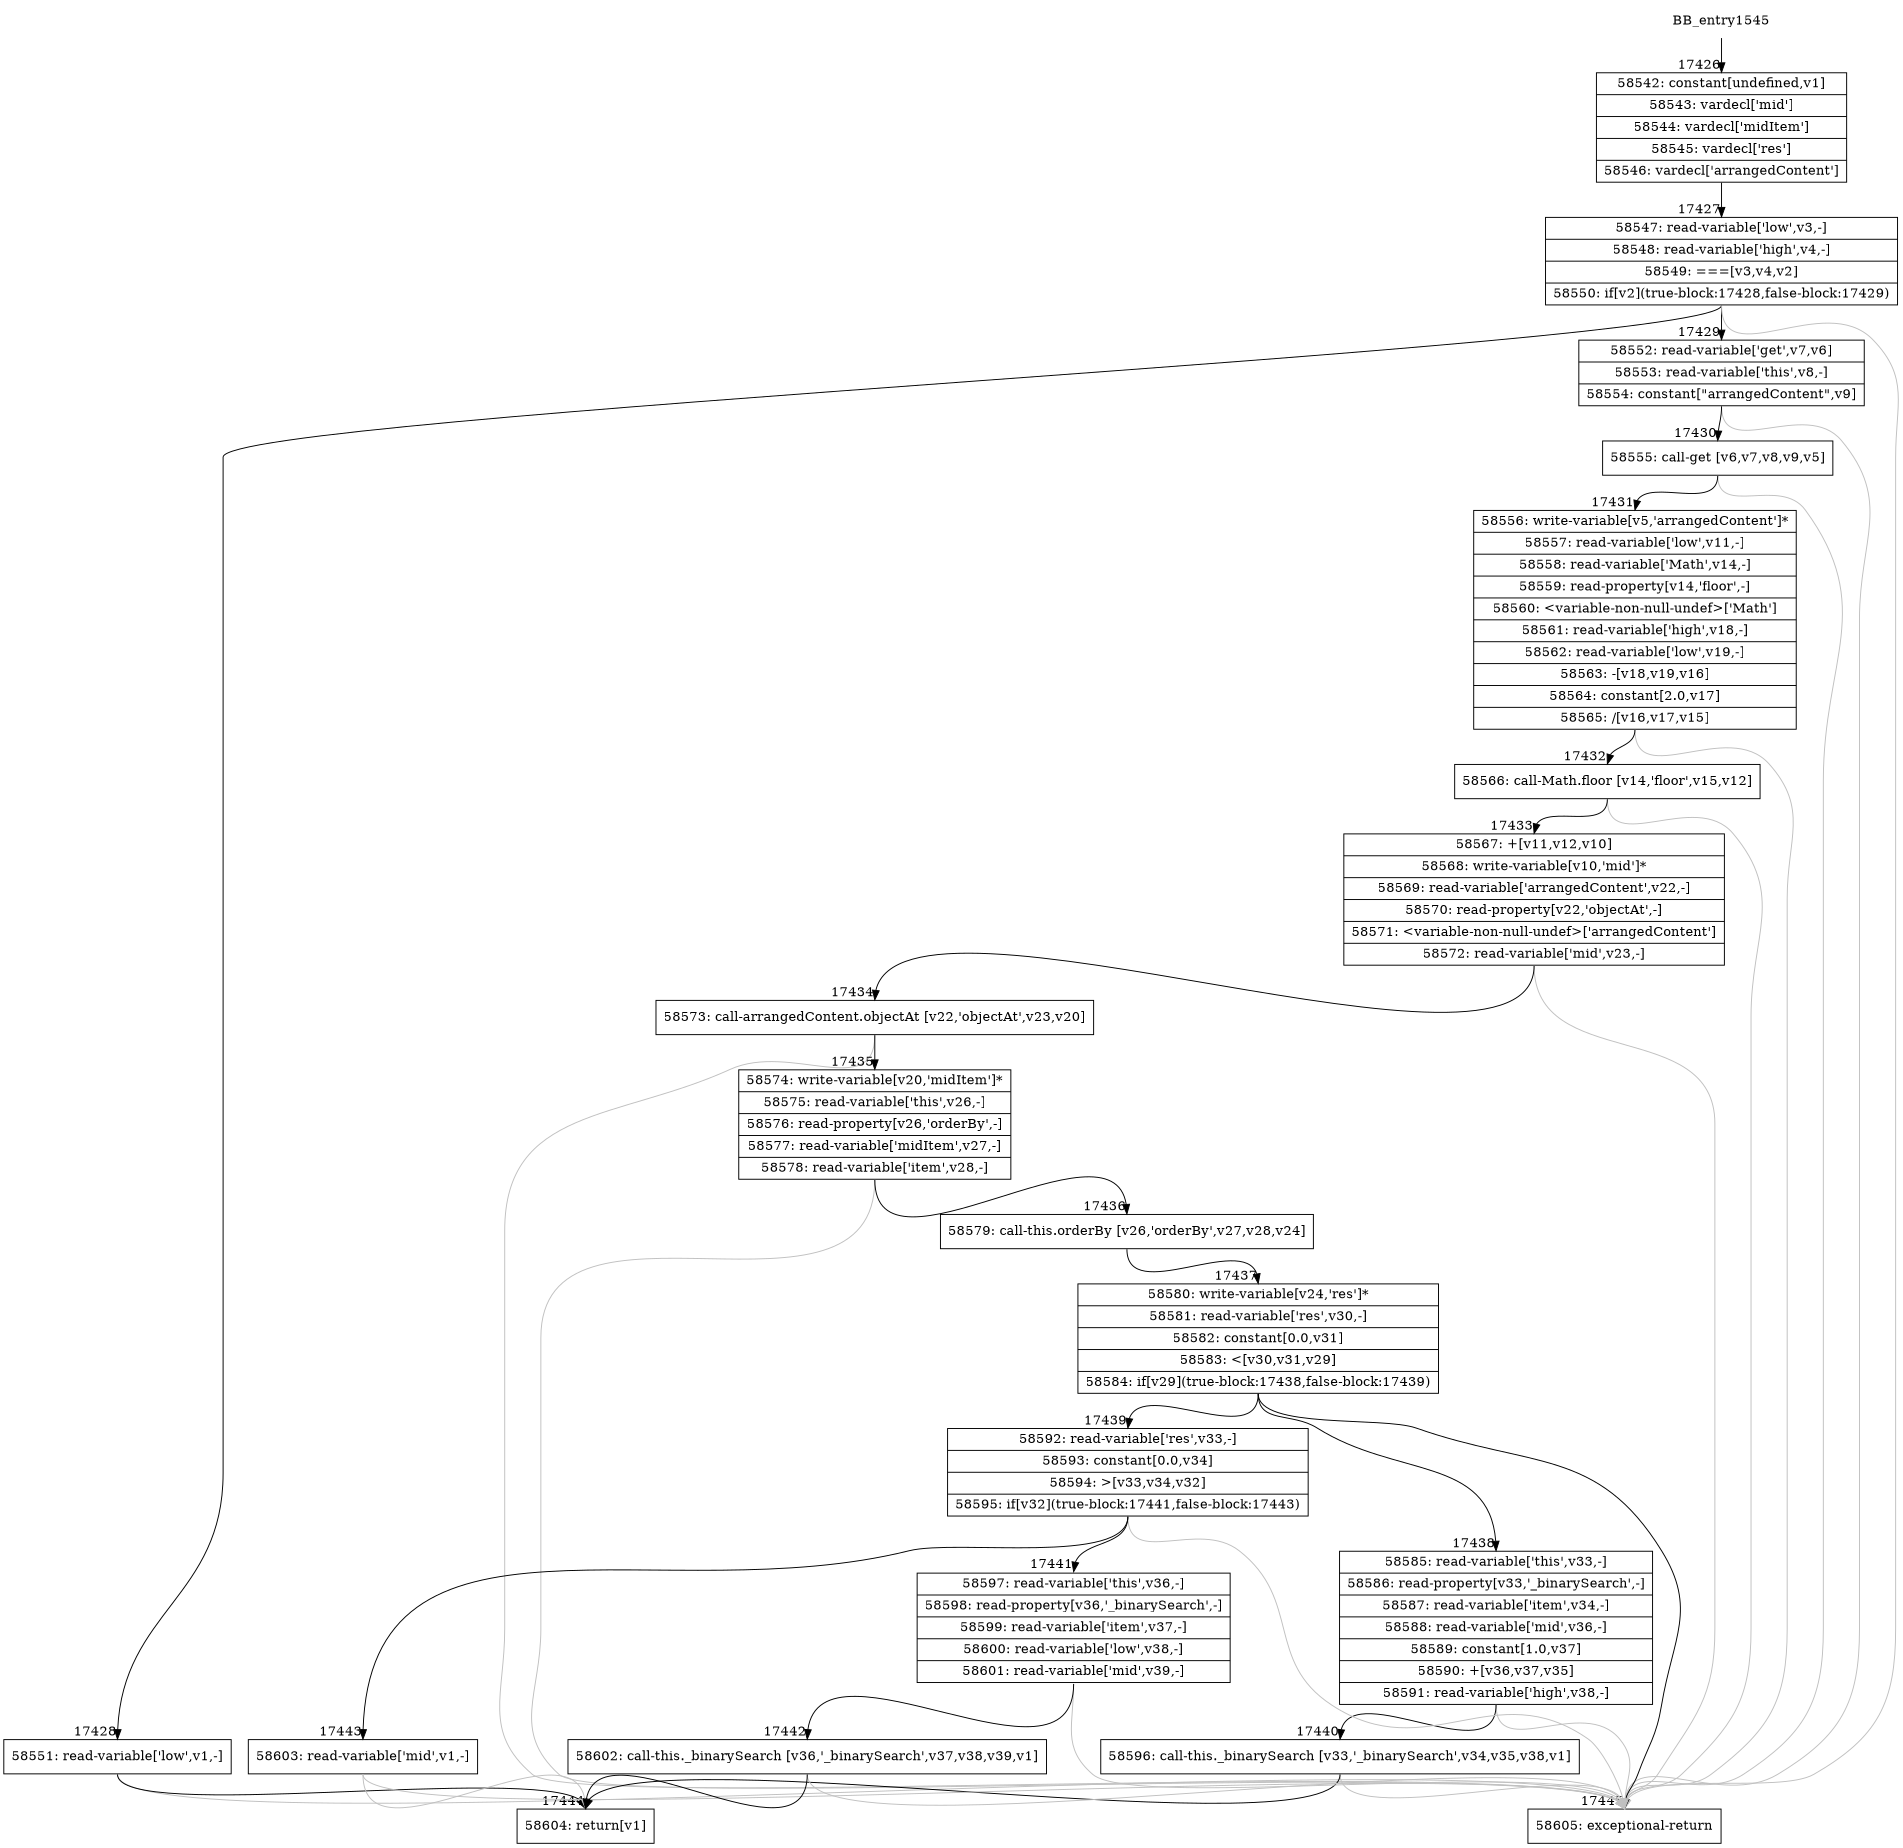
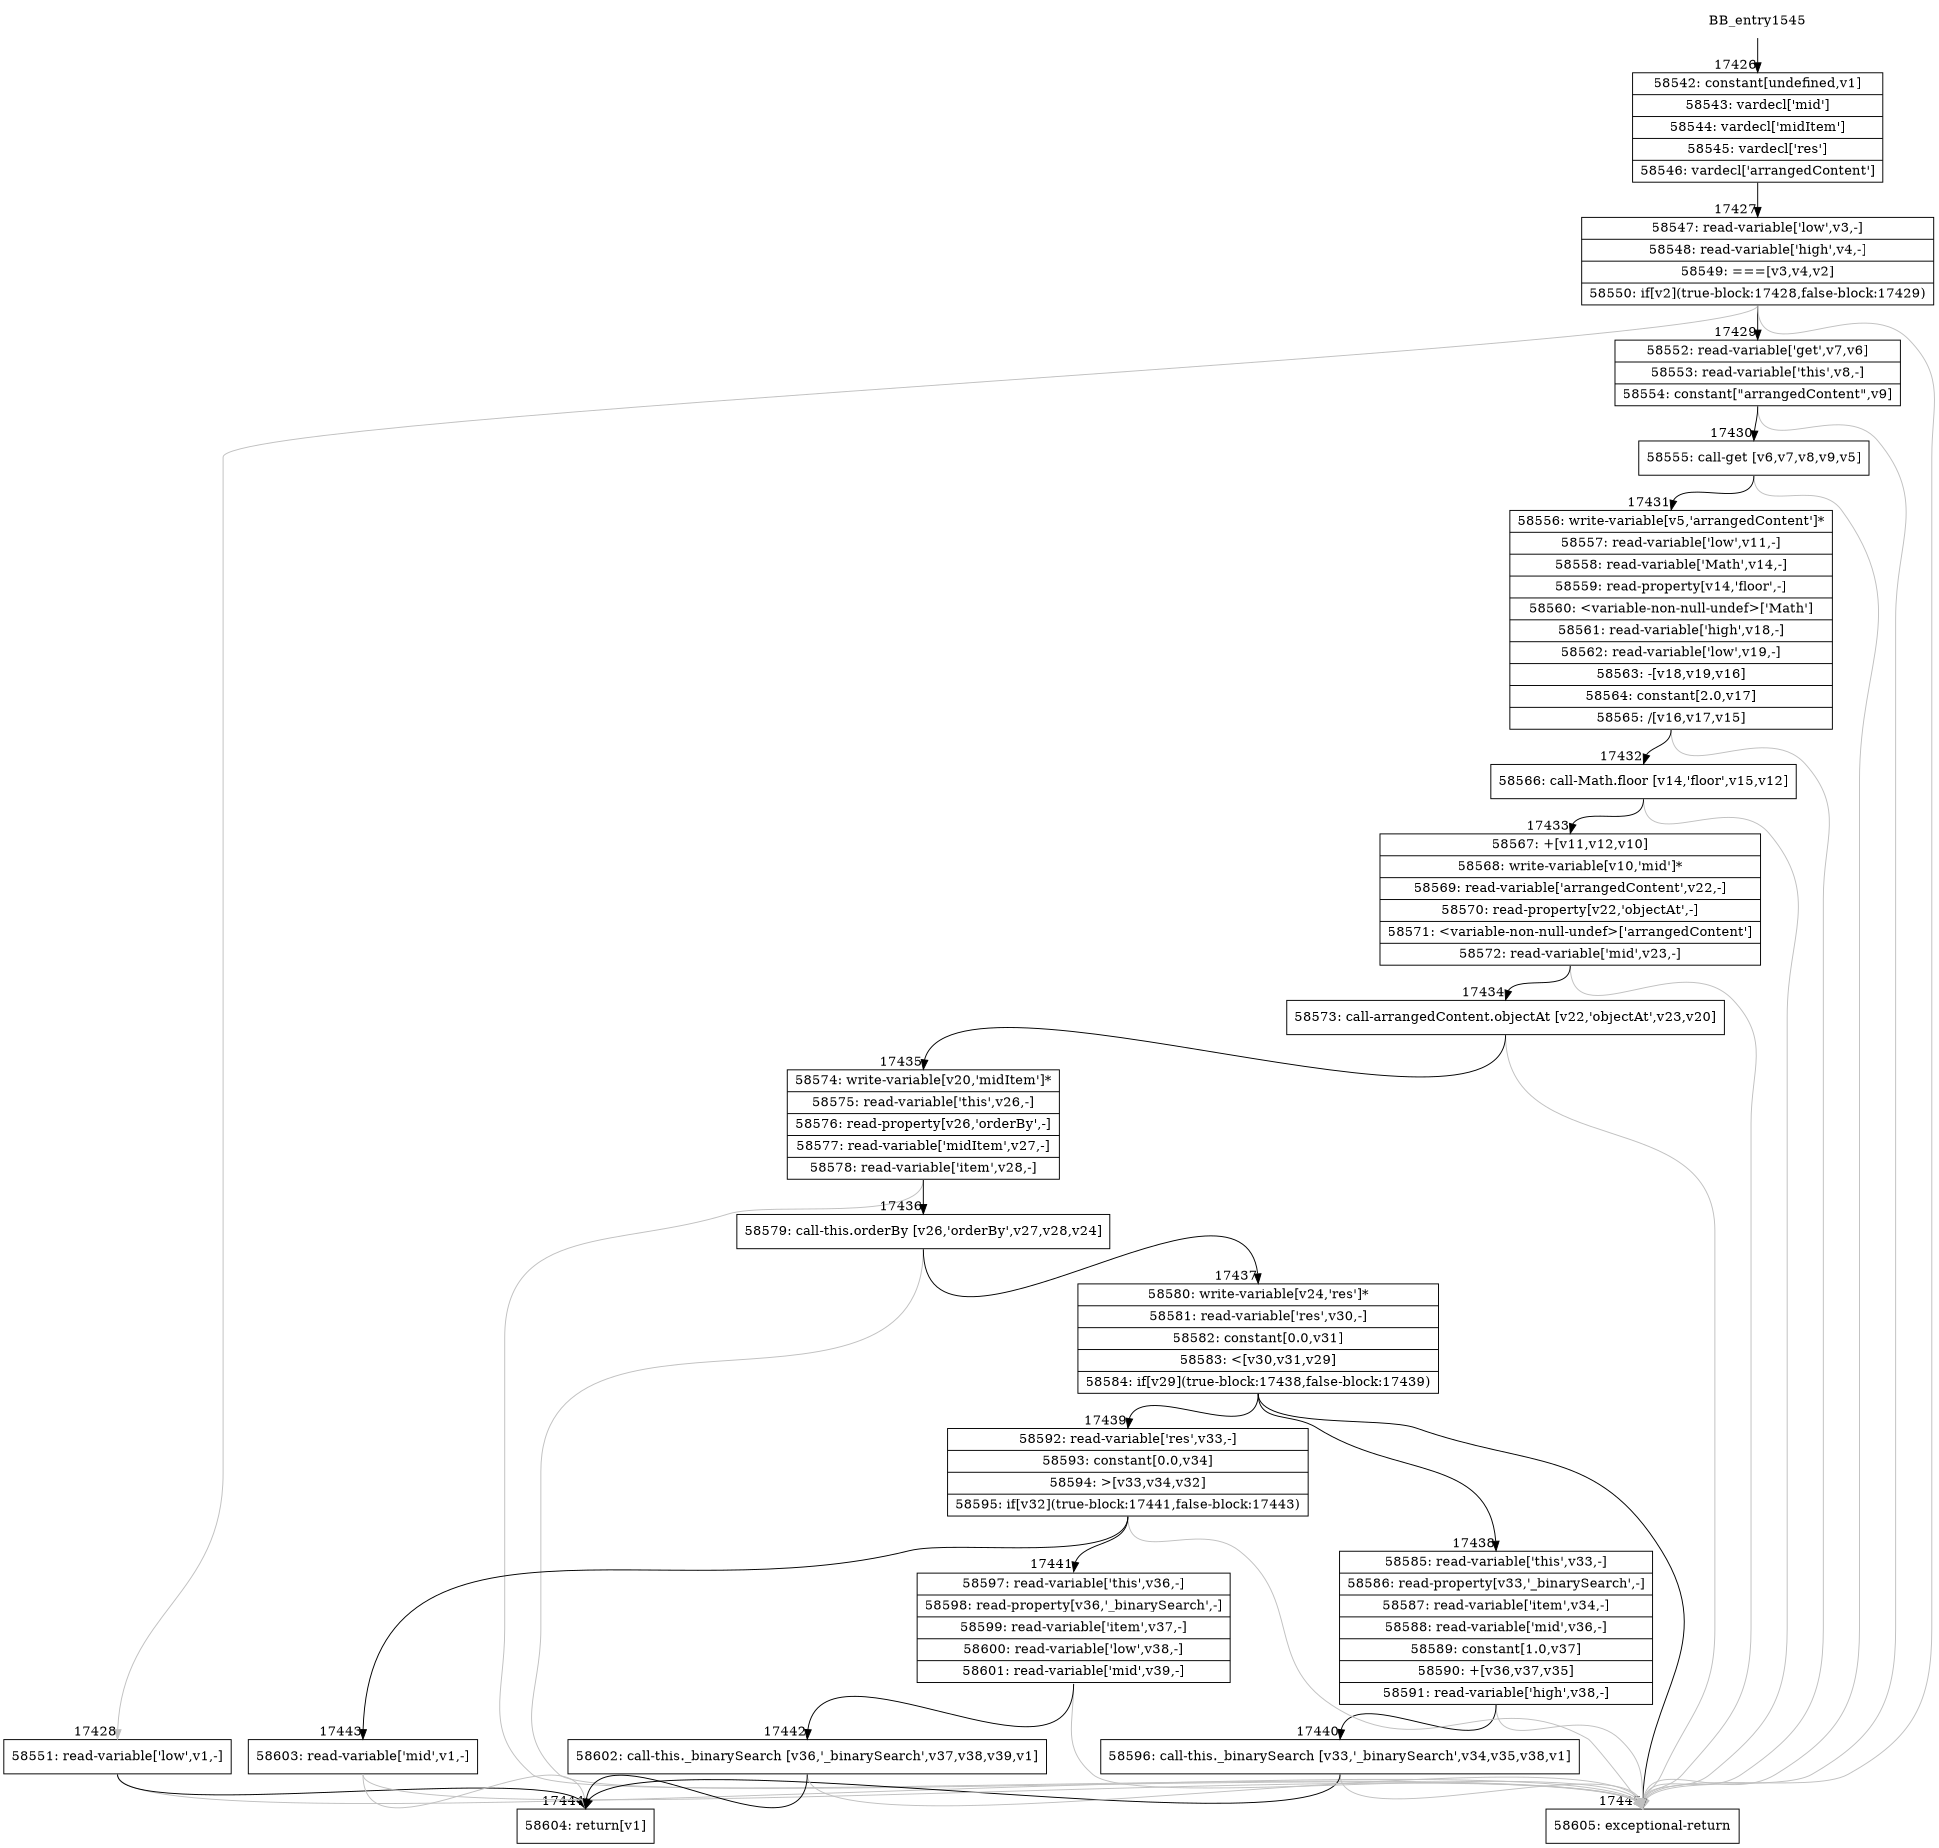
(325, 436) -> (343, 434)
none -> (556, 1771)
